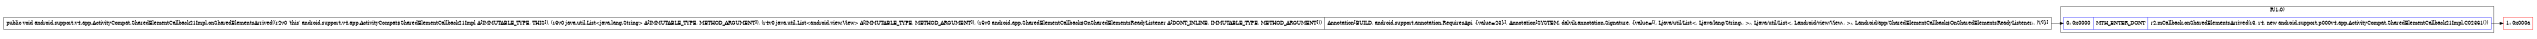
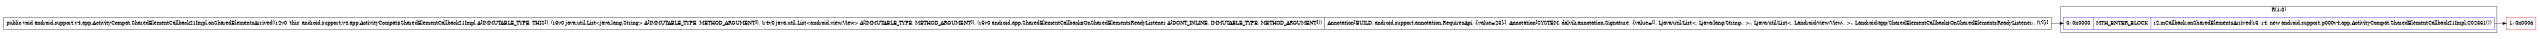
(2121, 23) -> (2122, 23)
